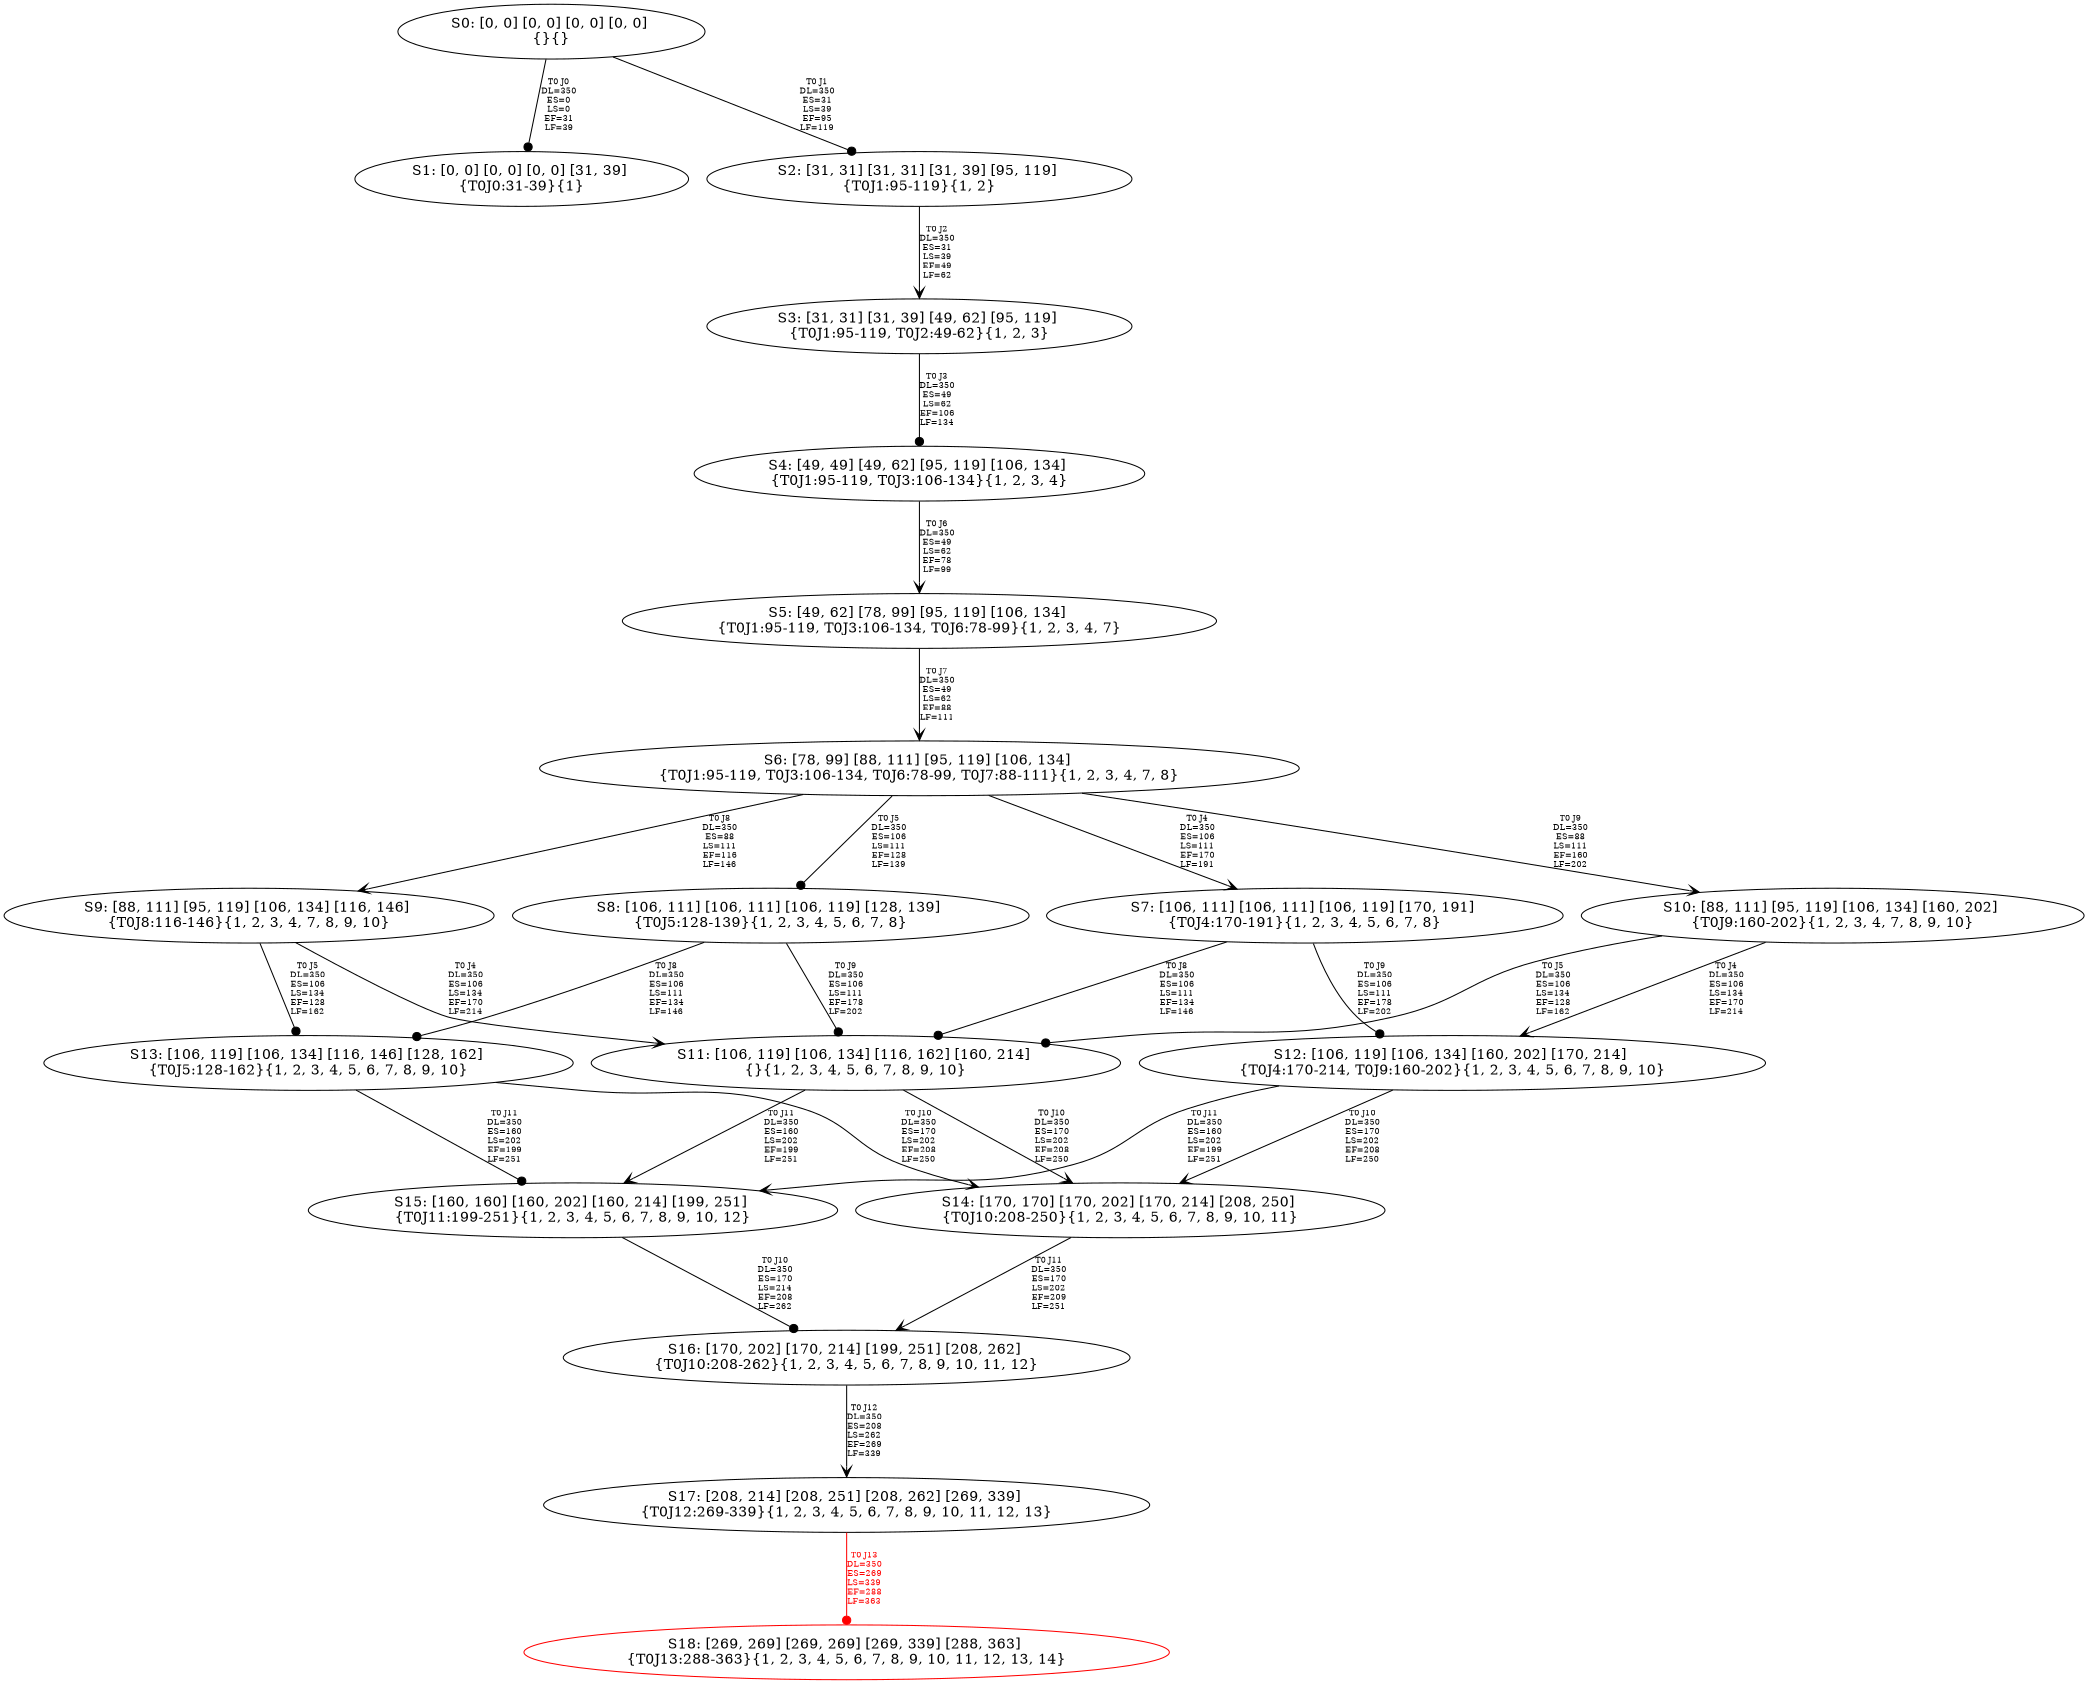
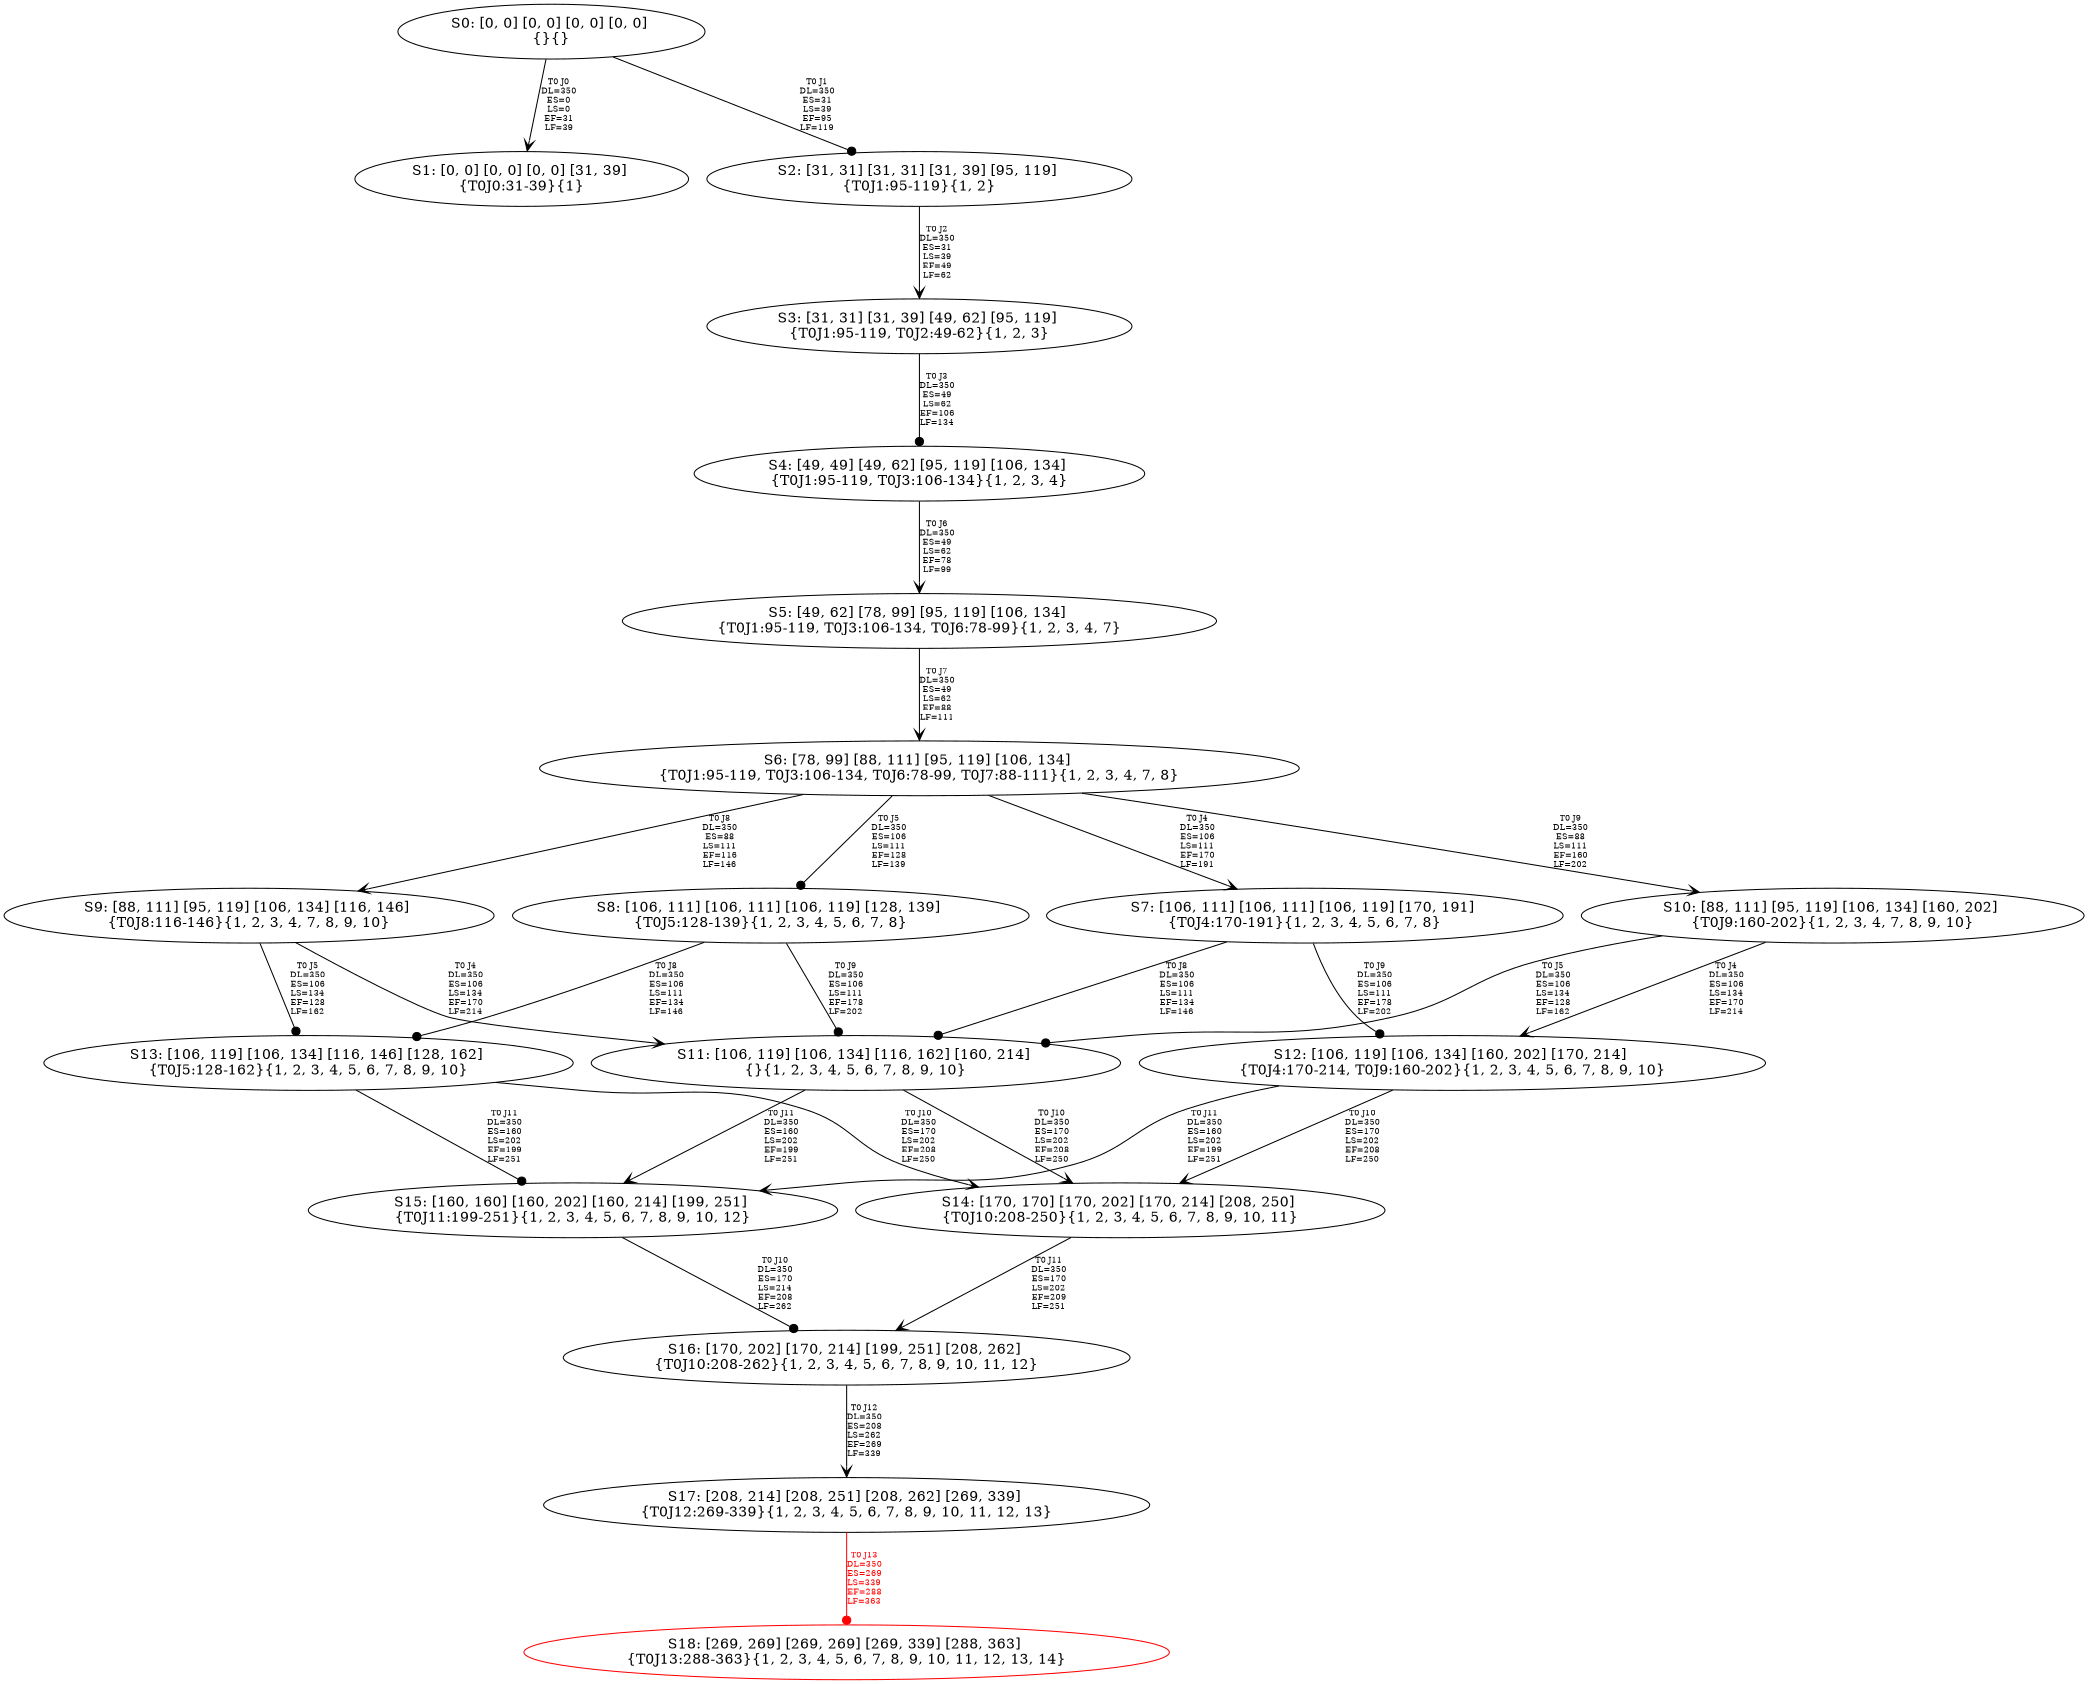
(537, 101) -> (538, 100)
